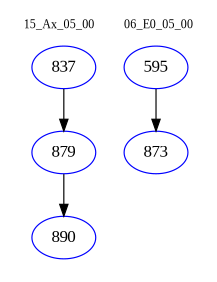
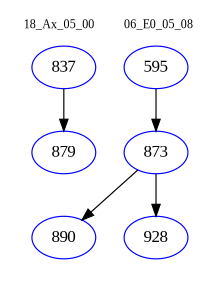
(60, 25) -> (60, 25)
(159, 25) -> (159, 25)
(64, 189) -> (123, 184)
none -> (156, 238)
